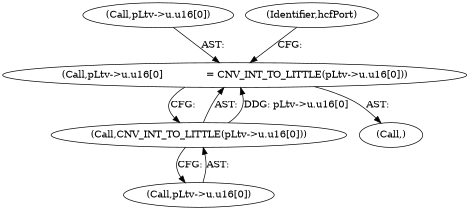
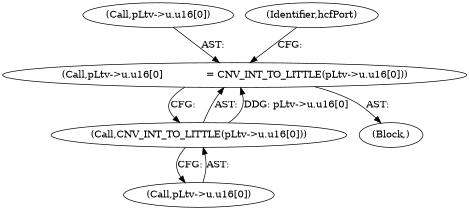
(391, 135) -> (391, 135)
